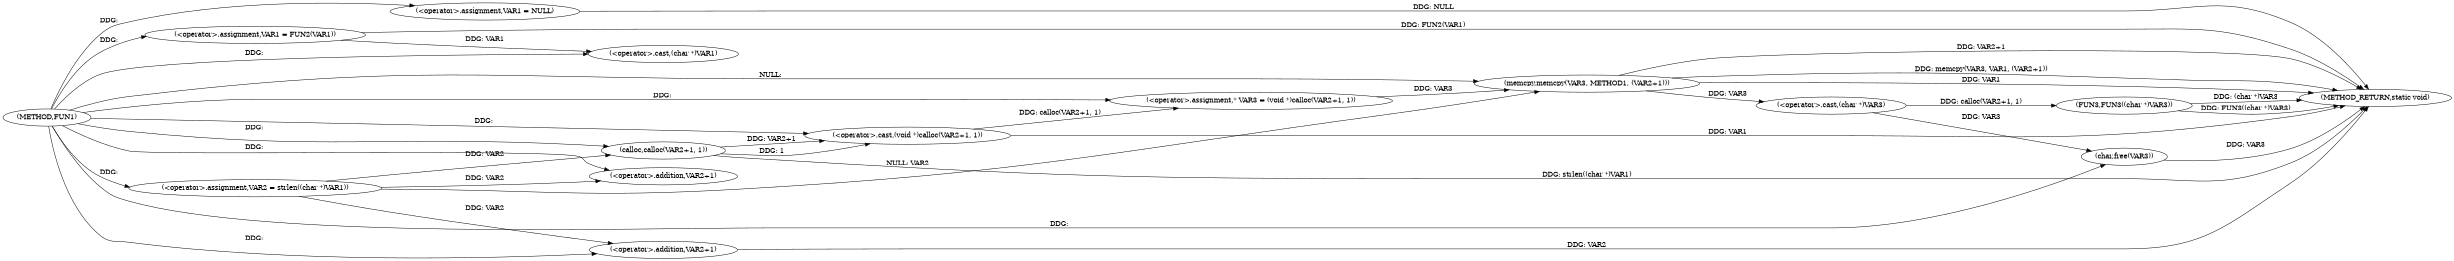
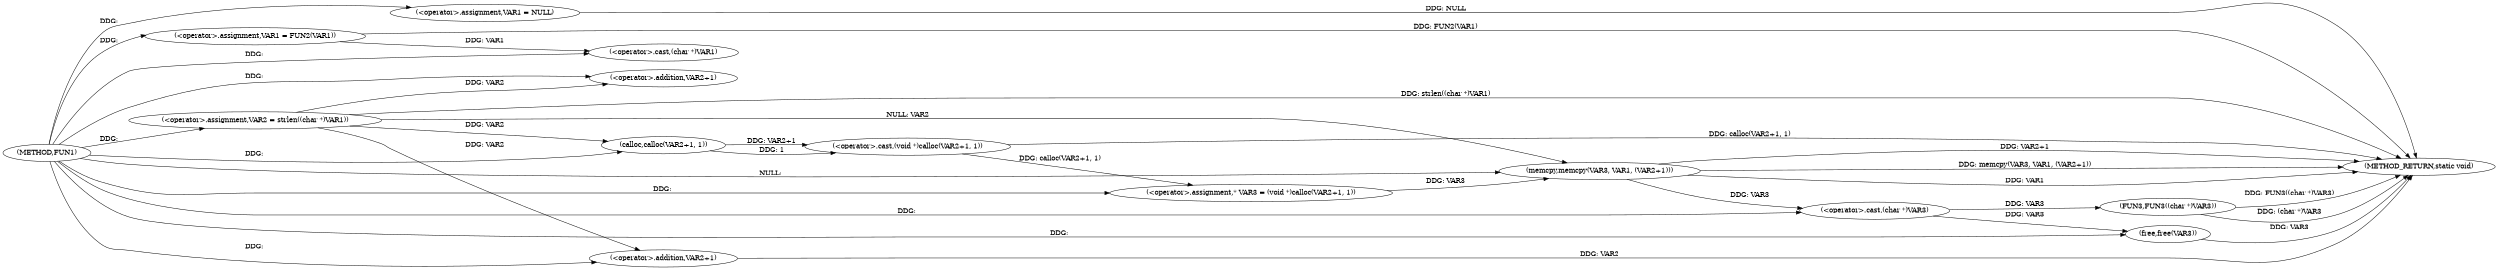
(1587, 84) -> (1600, 171)
(1981, 102) -> (2025, 204)
(447, 126) -> (921, 215)
(1728, 132) -> (1750, 134)
(2124, 157) -> (2168, 234)
(1548, 179) -> (1377, 98)
